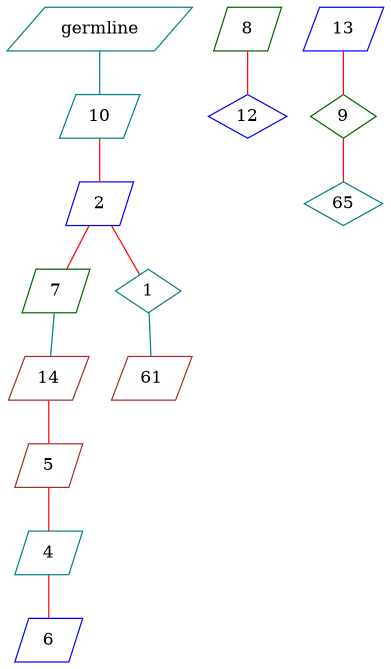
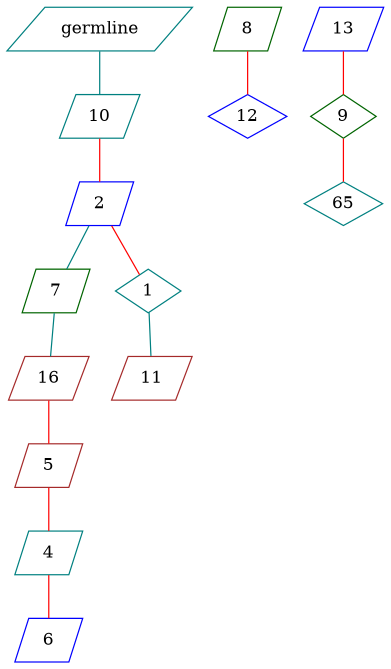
(78, 247) -> (78, 247)
(49, 378) -> (49, 378)
(152, 378) -> (152, 378)
